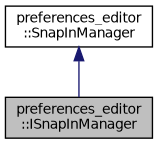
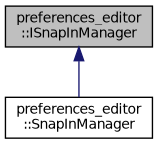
(79, 79) -> (79, 79)
